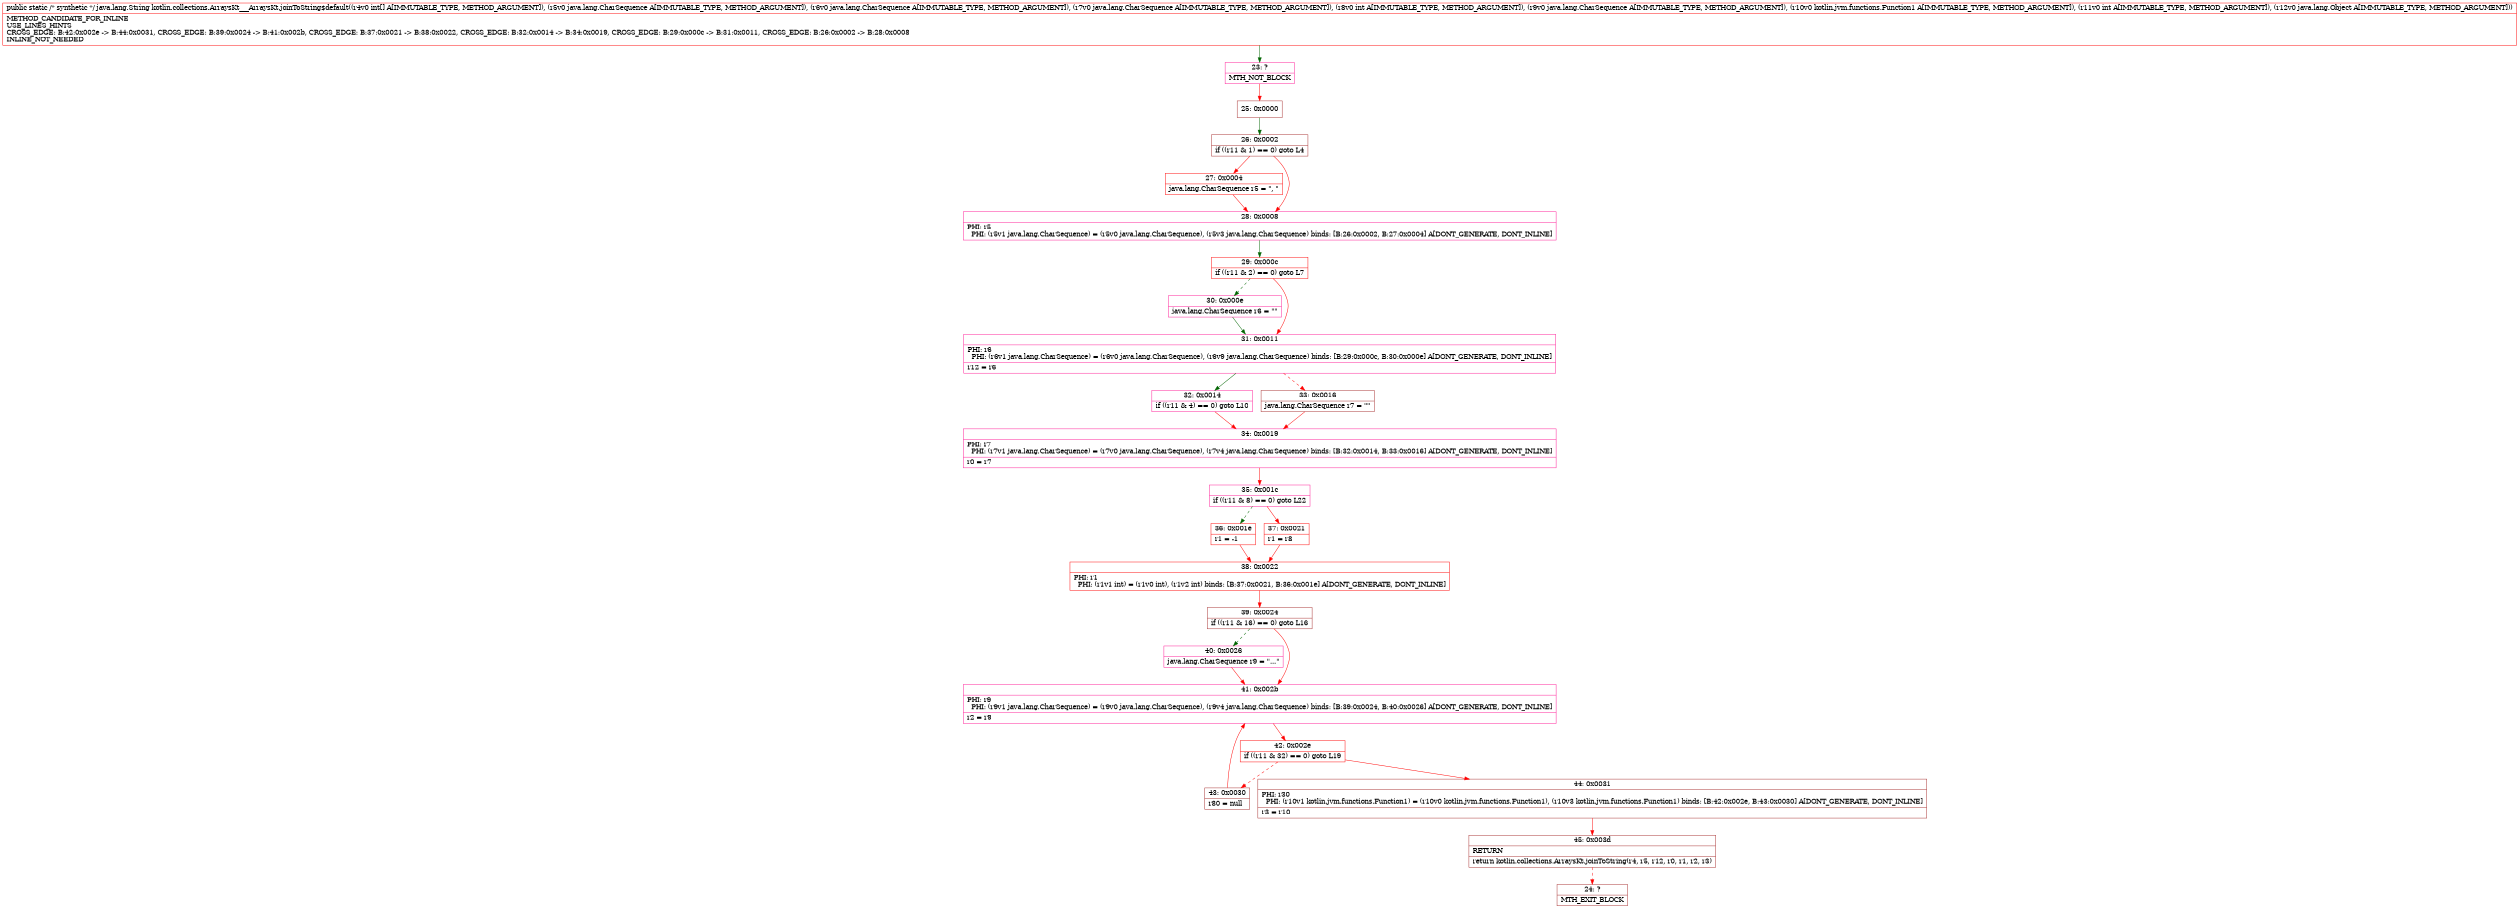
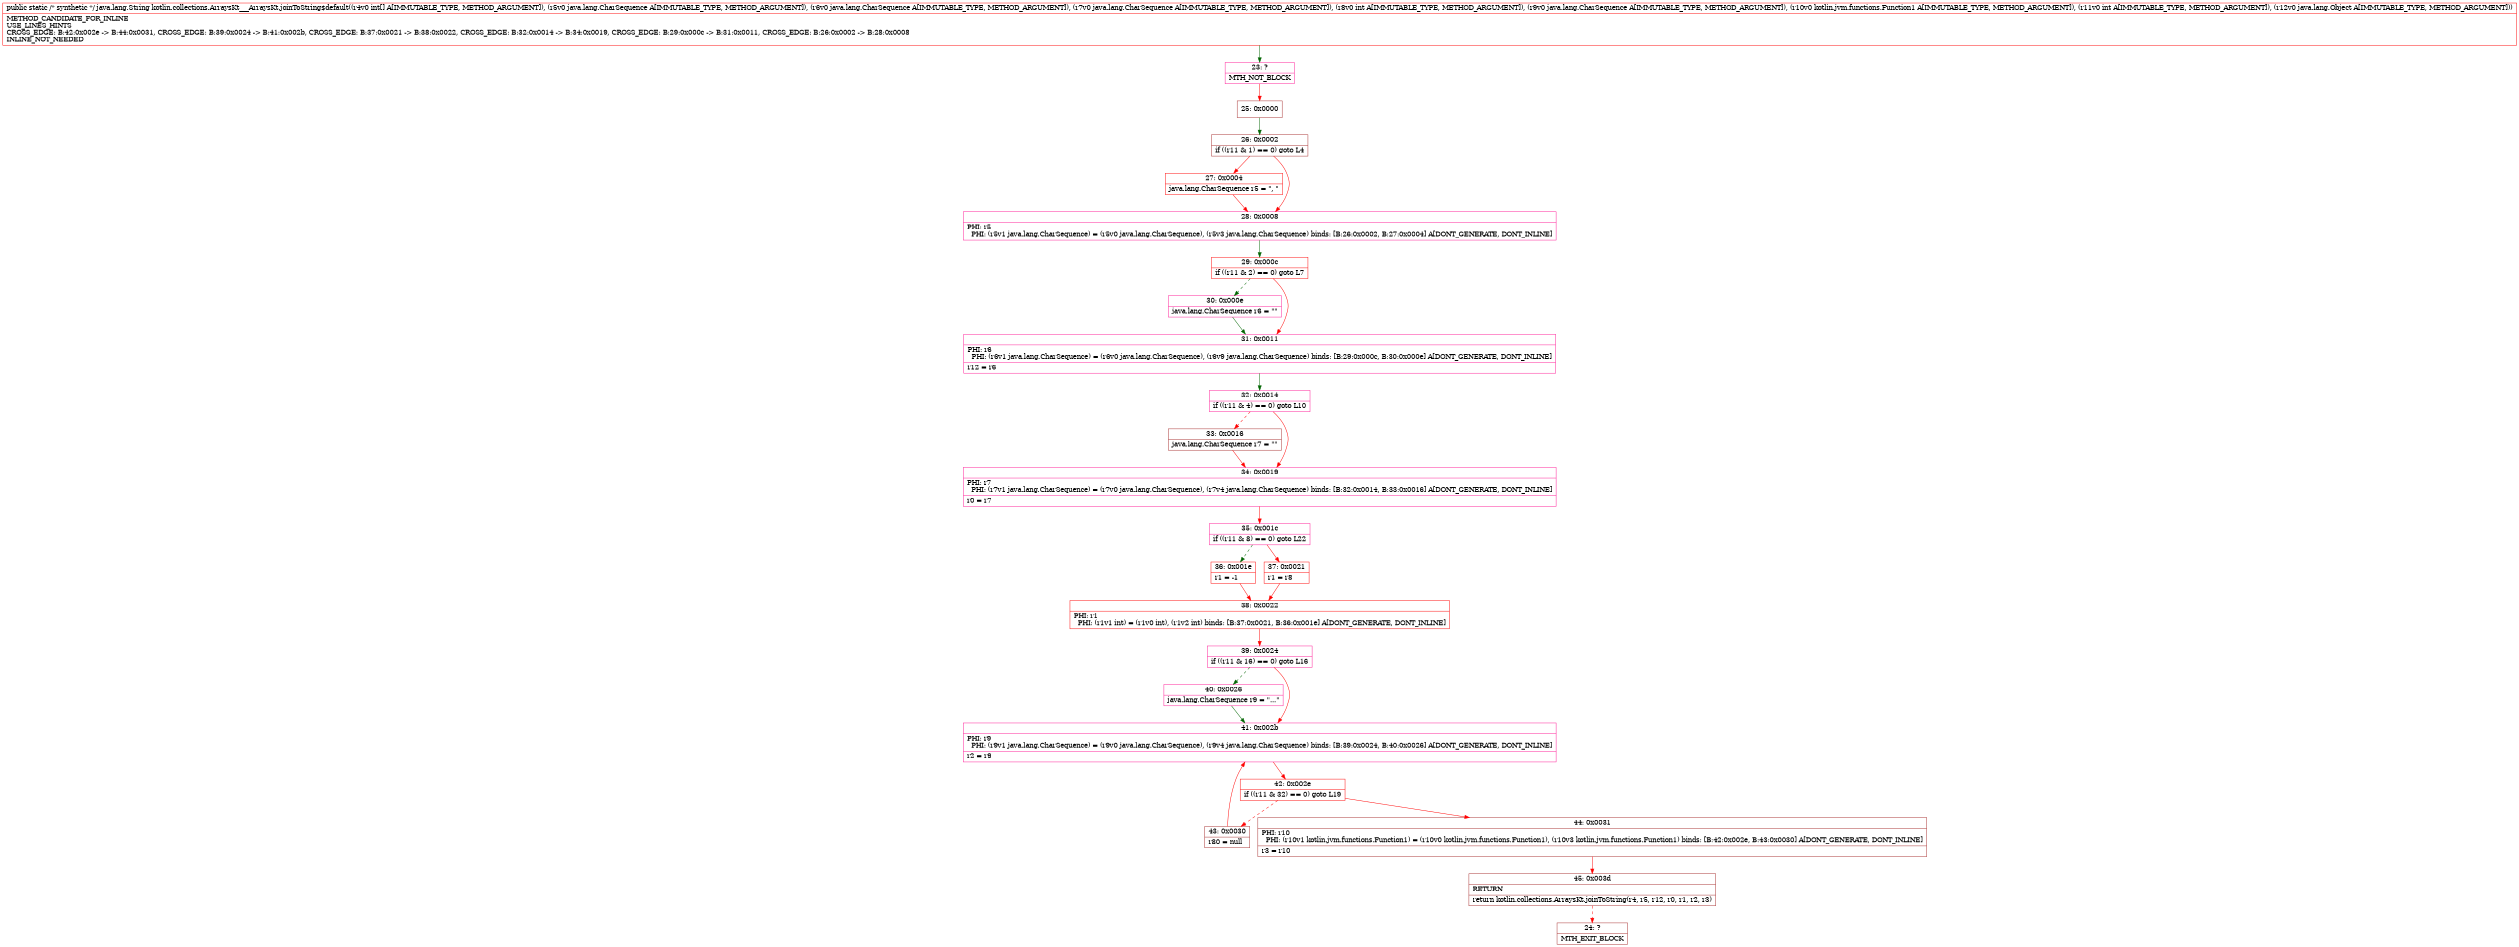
(1292, 380) -> (1244, 419)
(1260, 618) -> (1260, 657)
(1237, 674) -> (1237, 713)
(1277, 795) -> (1277, 833)
